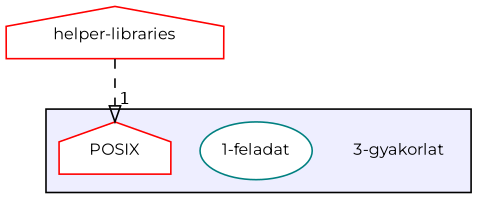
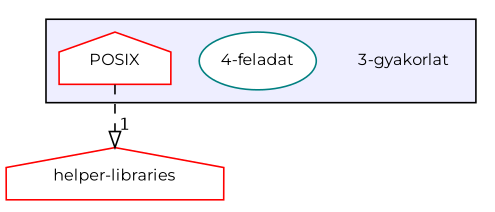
(115, 82) -> (115, 113)
(256, 151) -> (258, 61)
